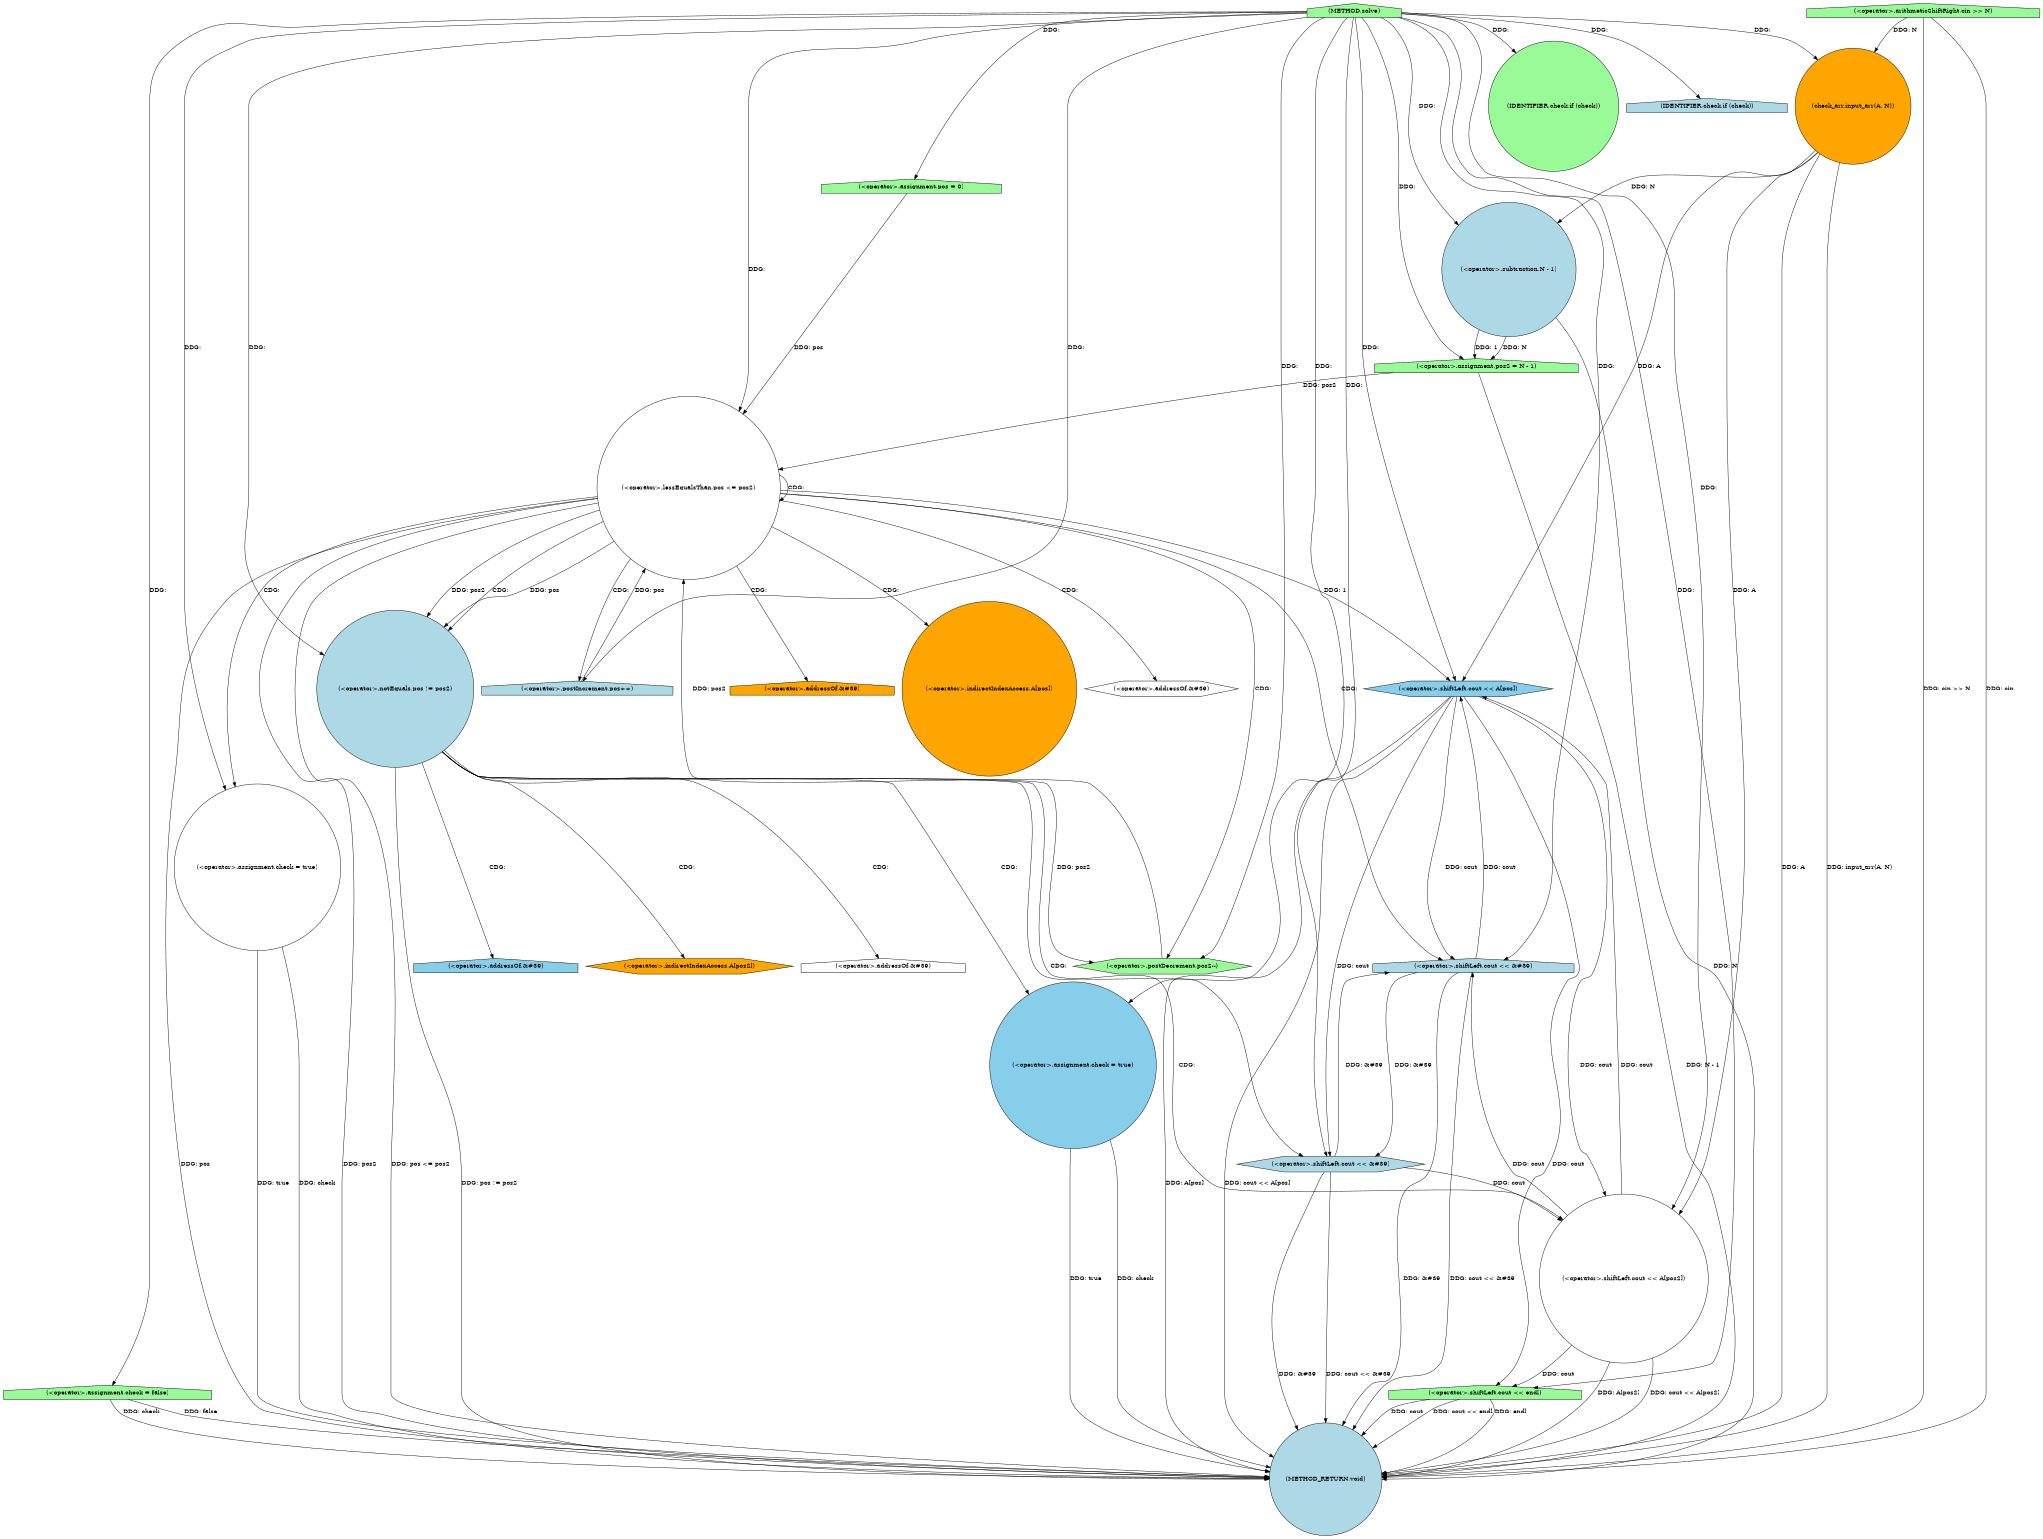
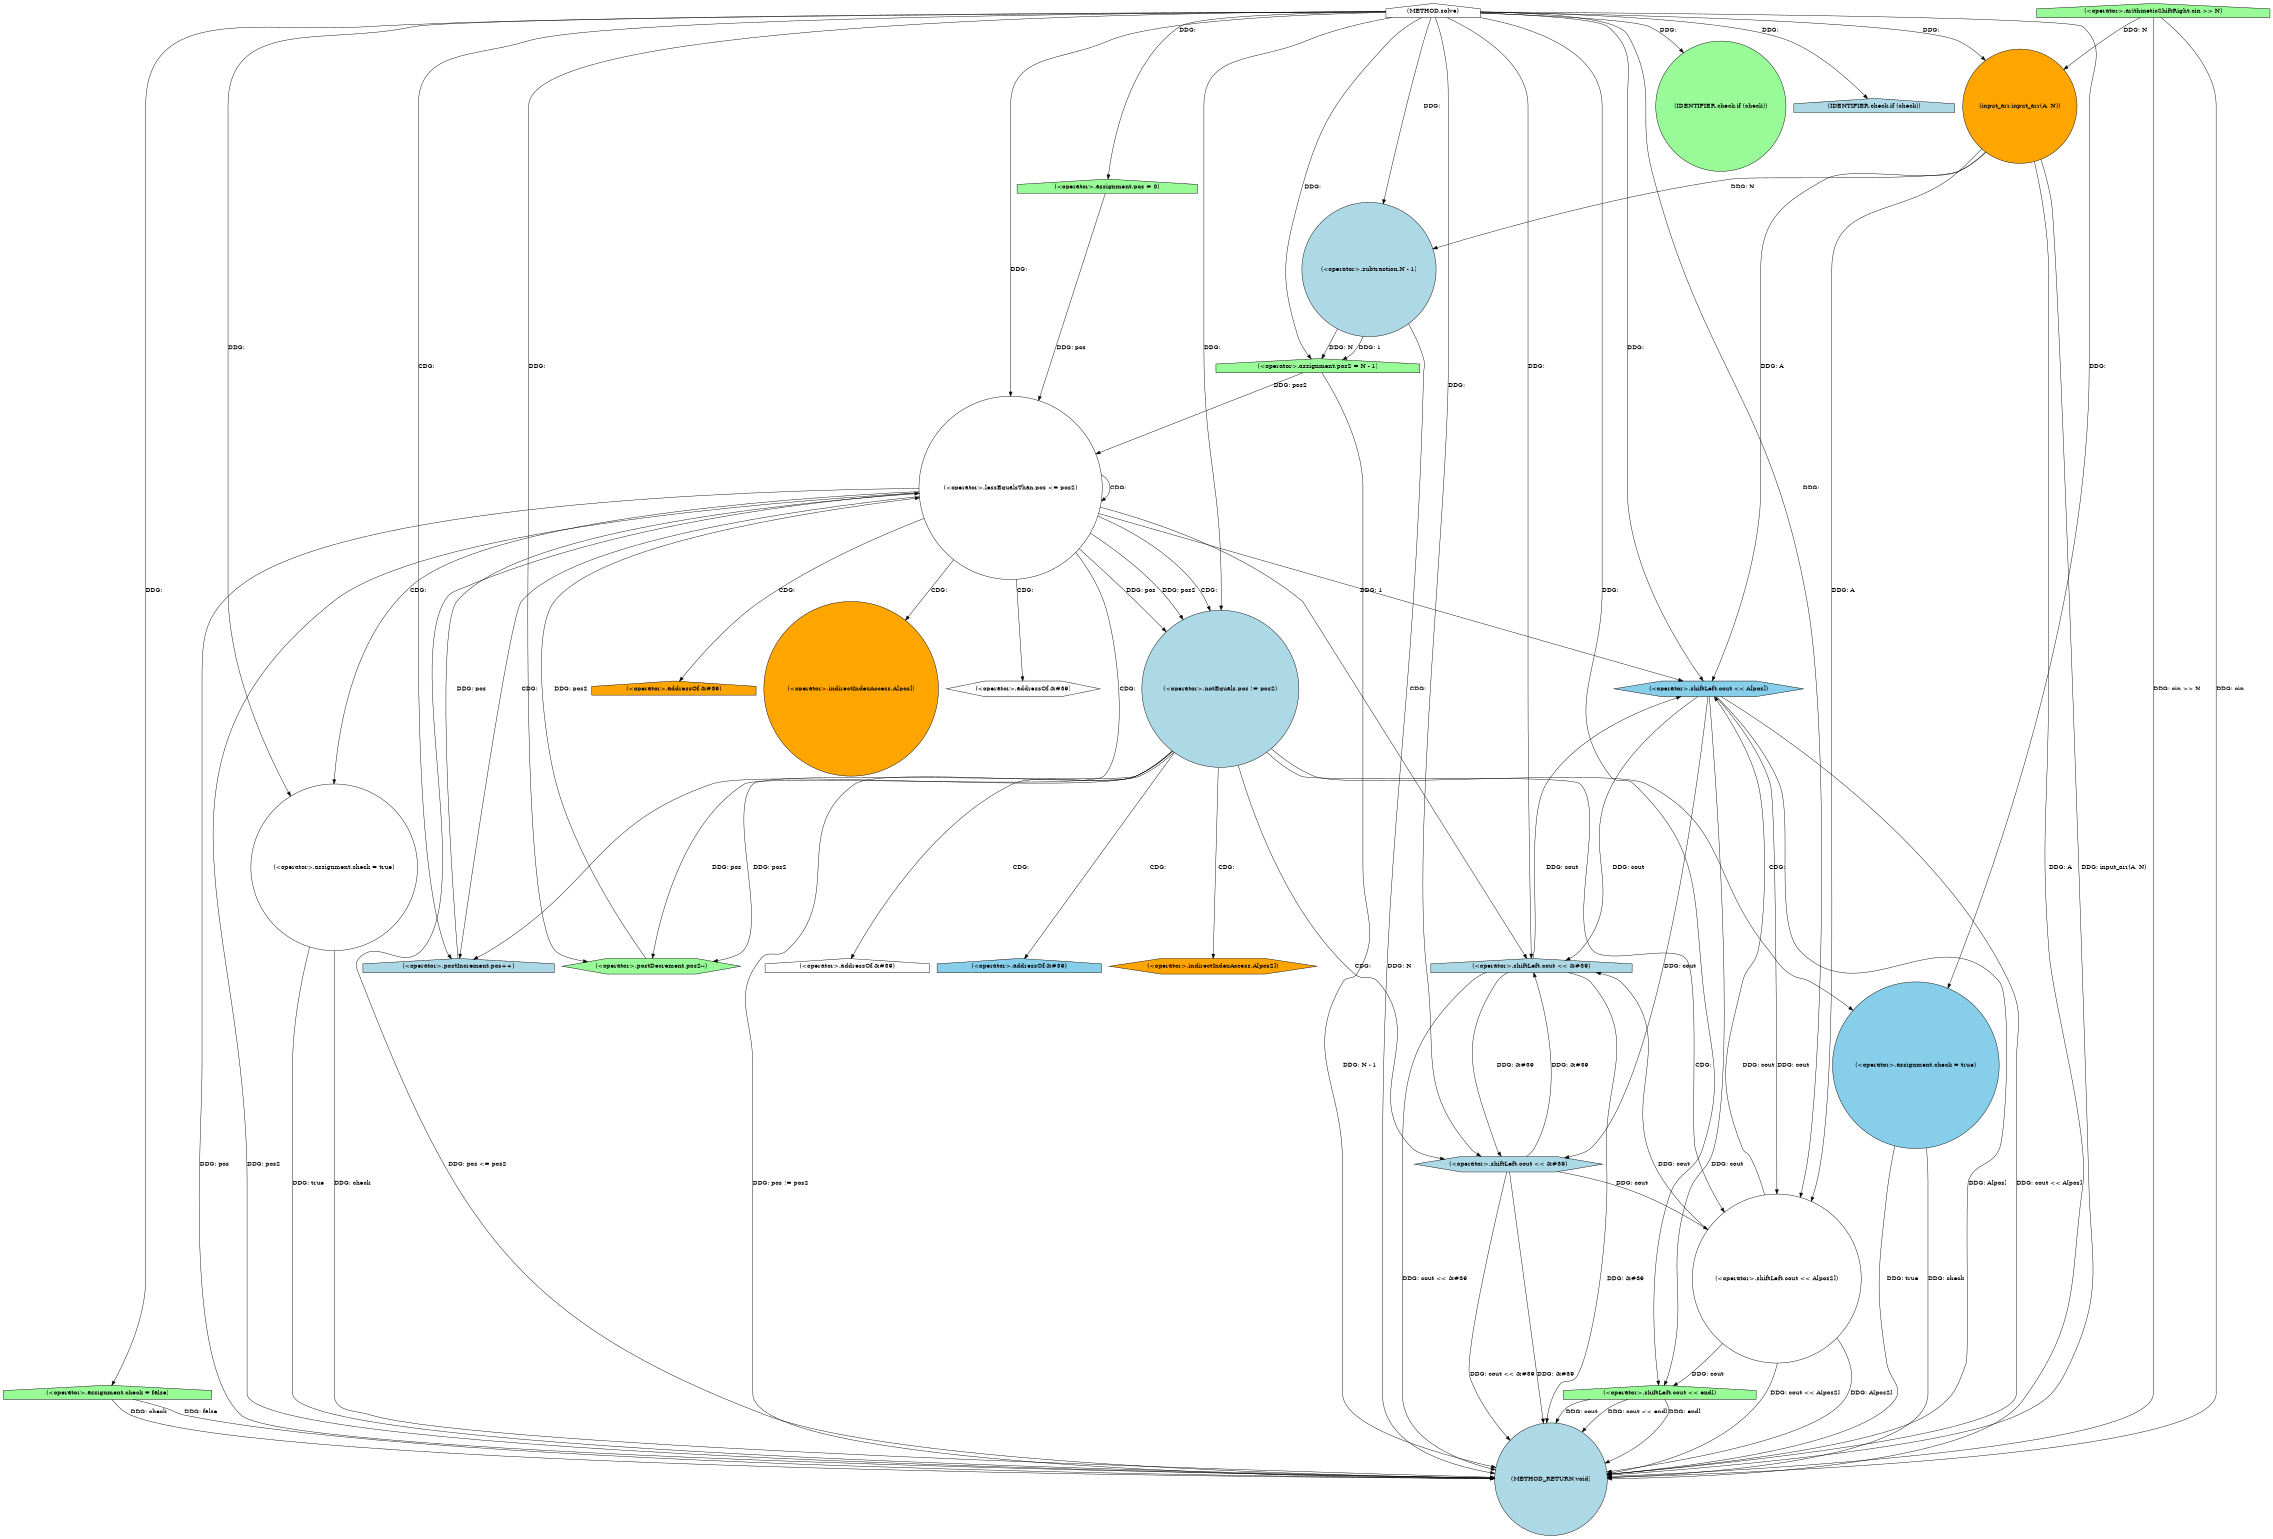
(1354, 11) -> (1433, 11)
(1853, 106) -> (2020, 106)
(1077, 348) -> (428, 366)
none -> (742, 780)
